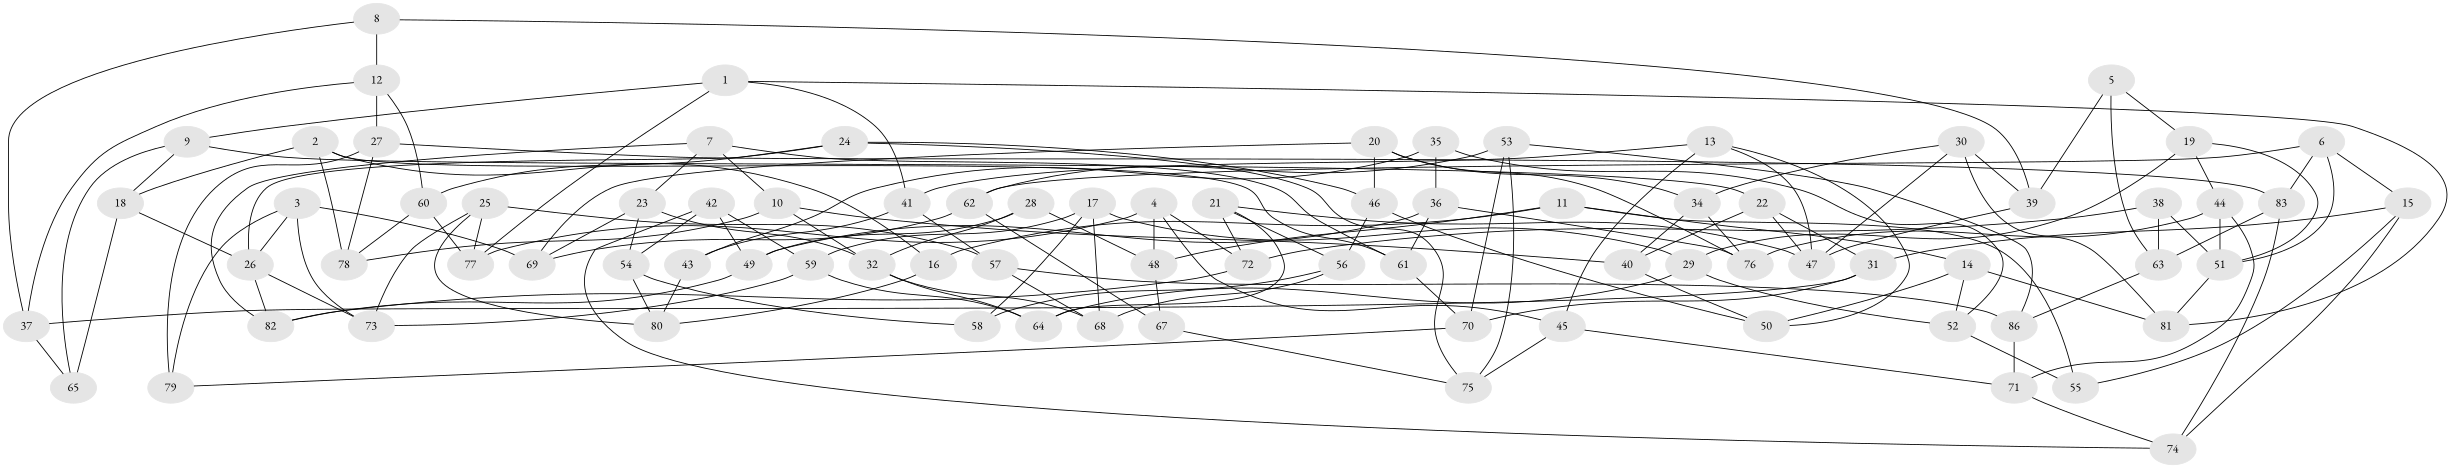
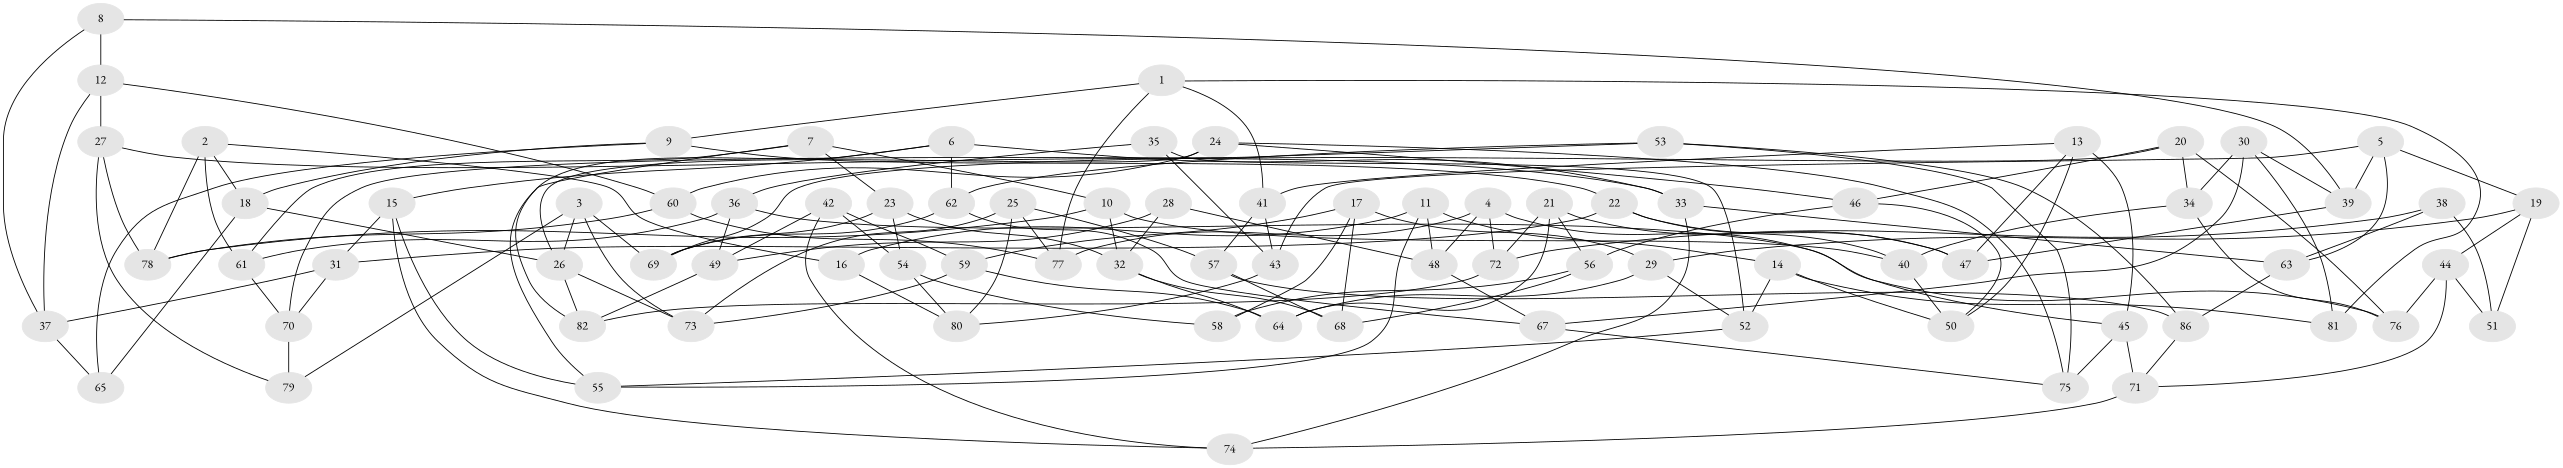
none -> (1664, 167)
(1886, 203) -> (1951, 286)
(2281, 203) -> (1681, 203)
(2316, 231) -> (622, 161)
(2193, 296) -> none
